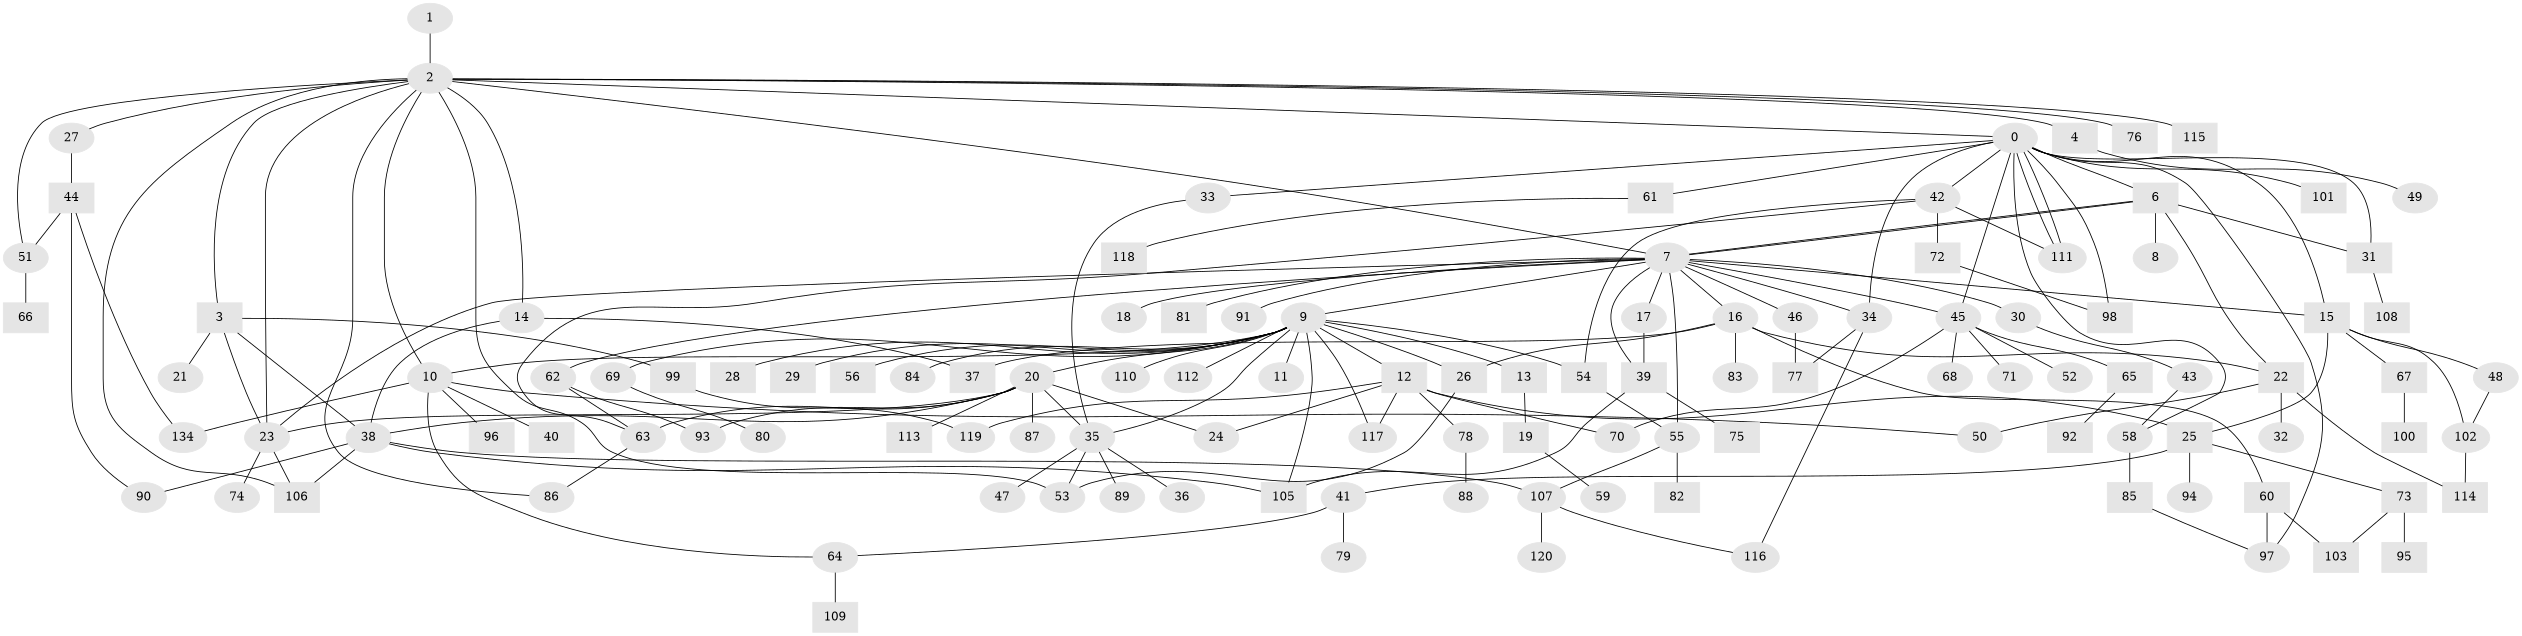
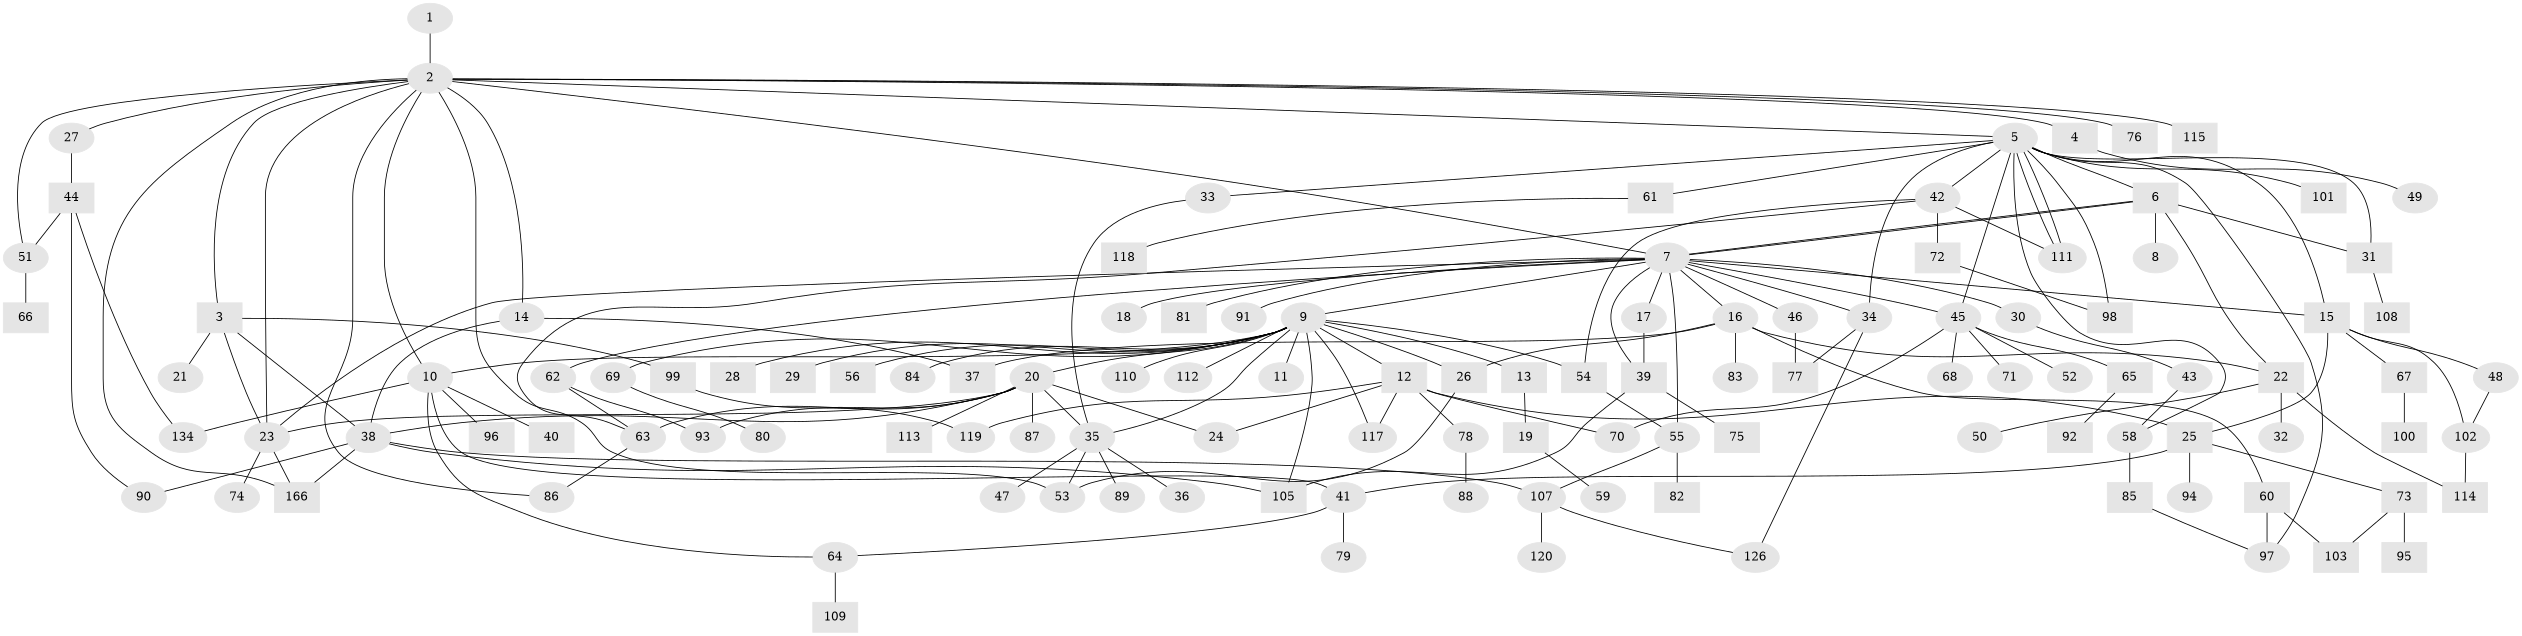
(2015, 138) -> (2015, 138)
(1204, 416) -> (859, 479)
(297, 498) -> (297, 498)
(1755, 557) -> (1755, 557)
